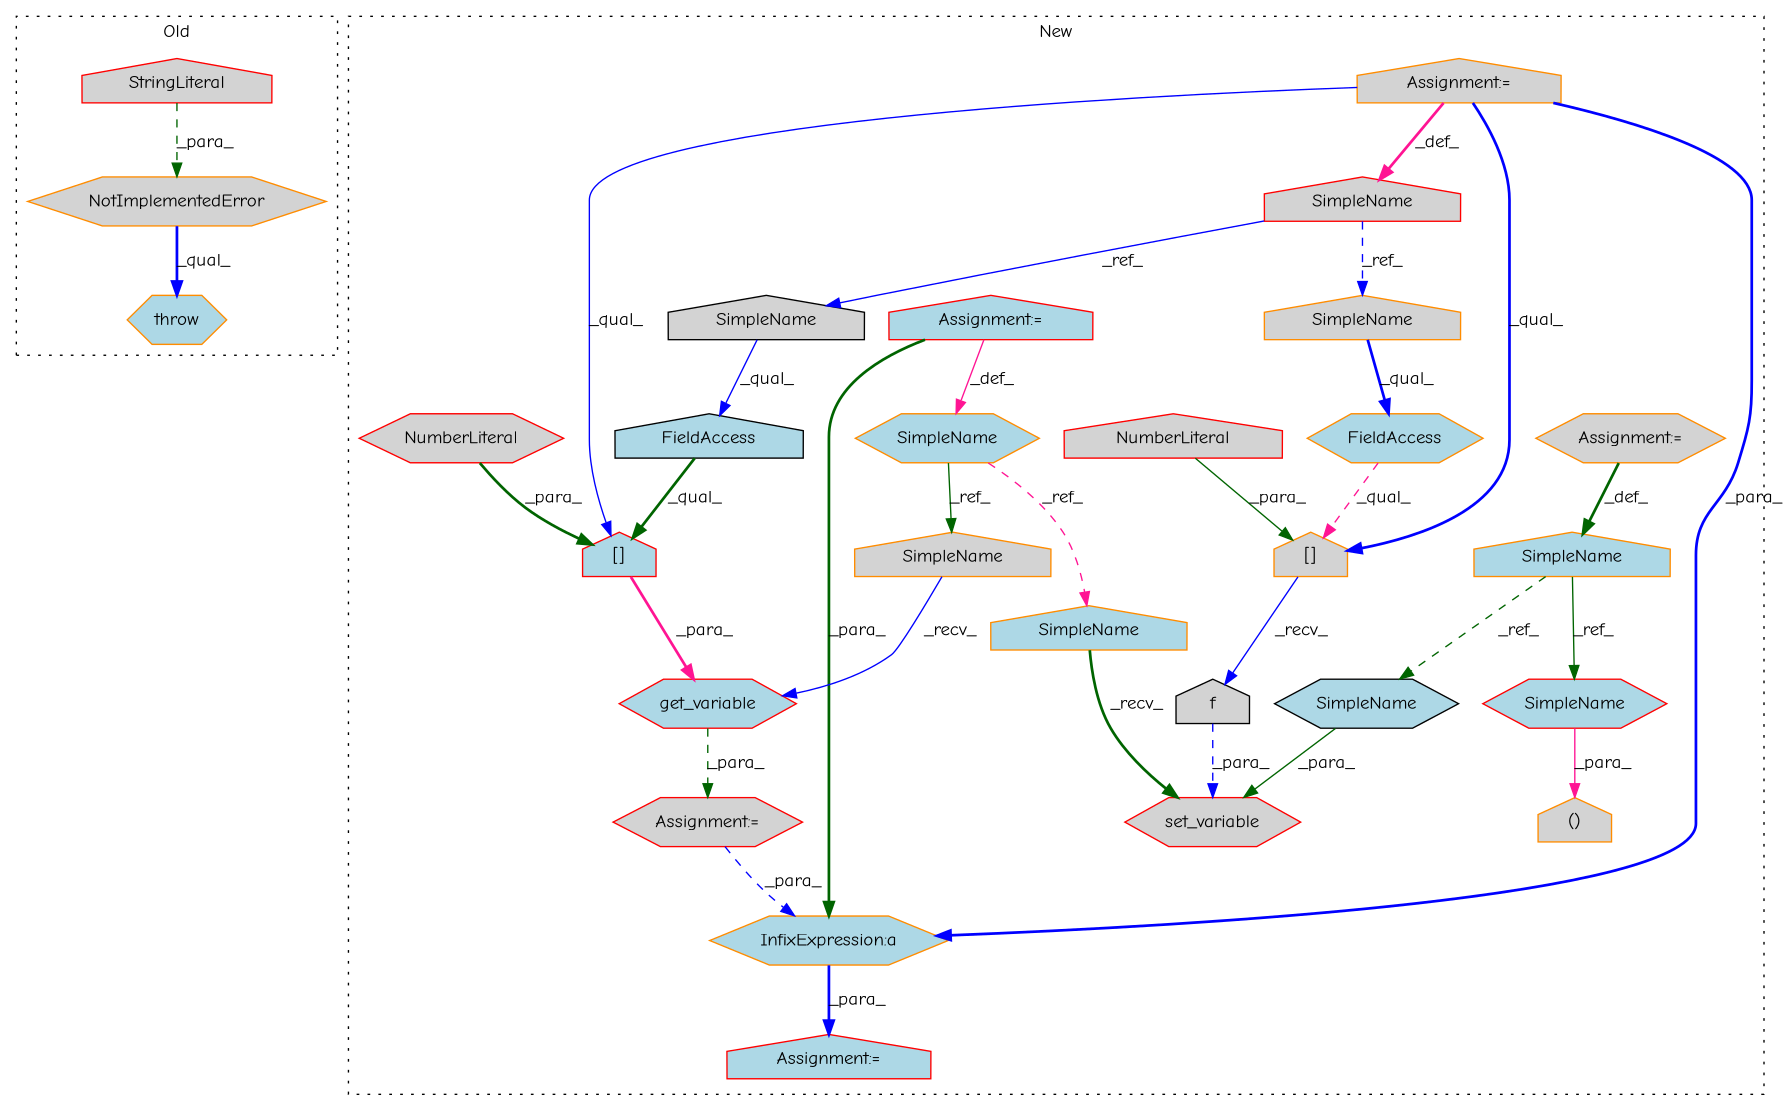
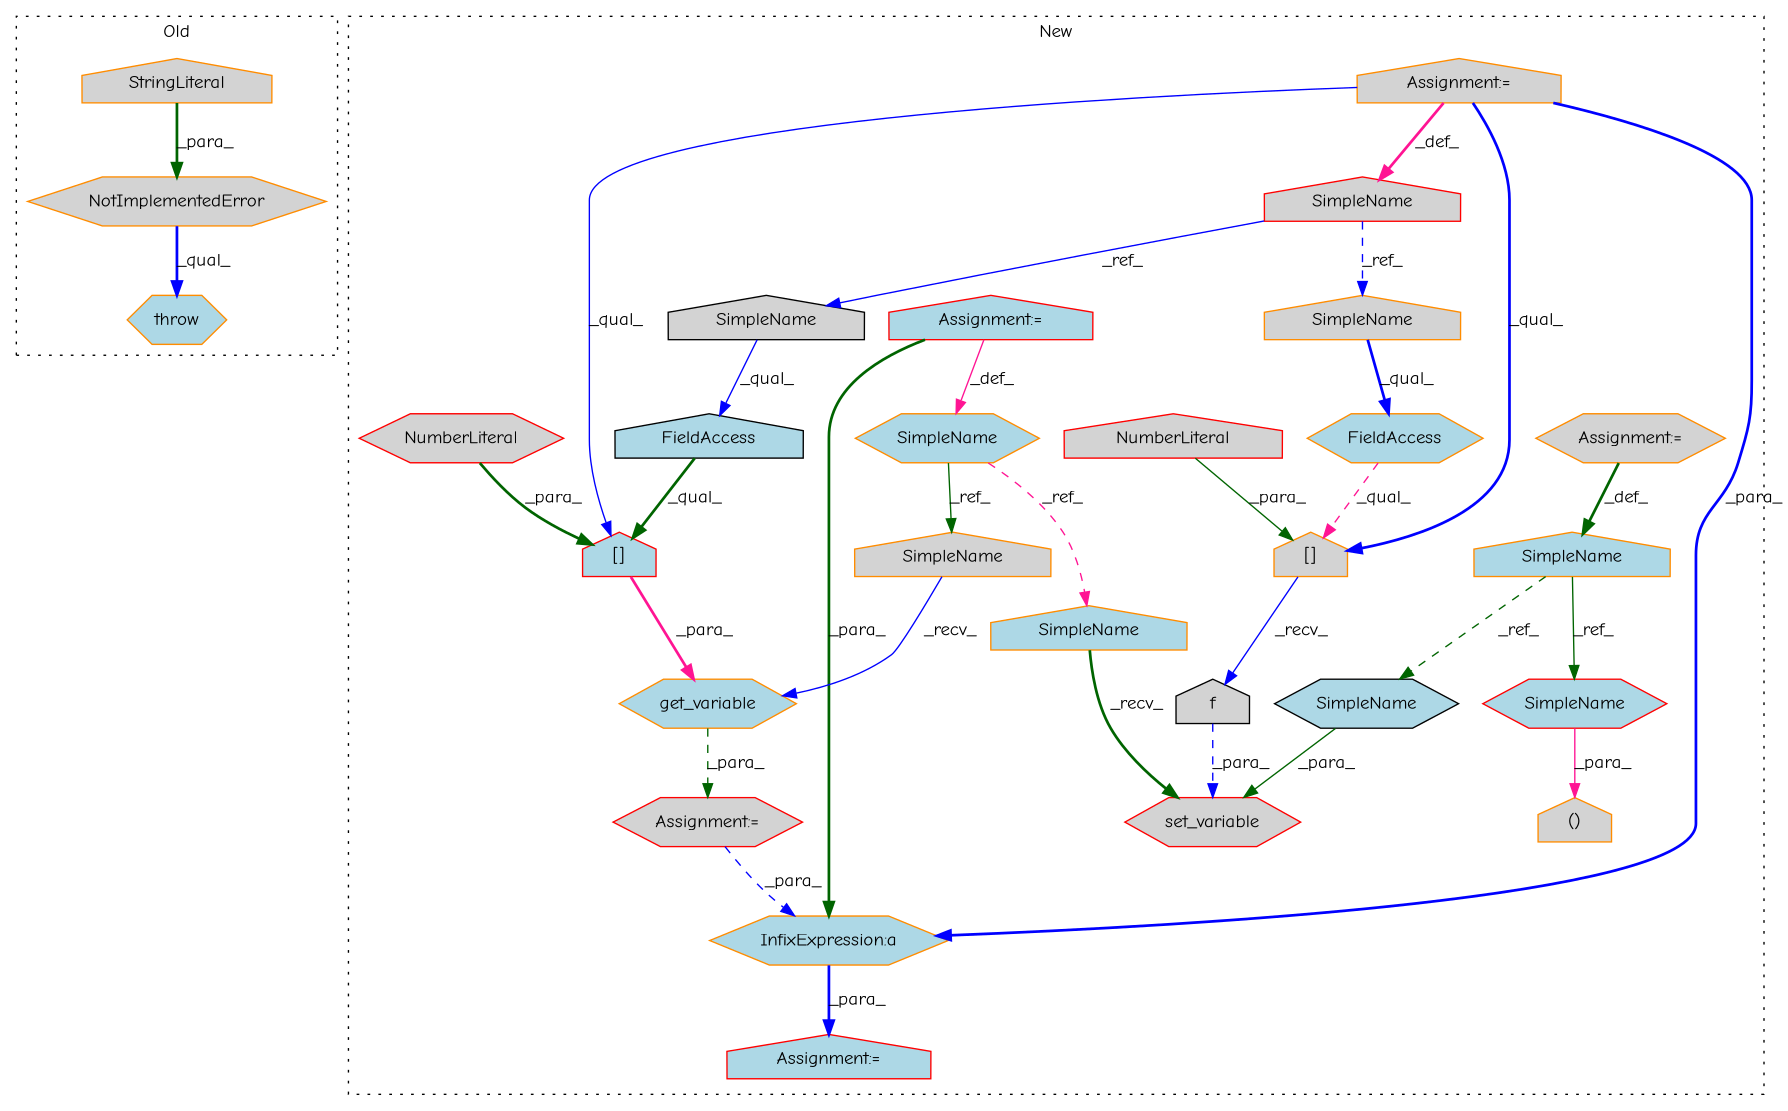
(177, 83) -> (177, 83)
(177, 133) -> (177, 133)
(708, 704) -> (708, 704)
